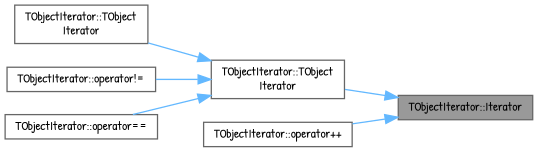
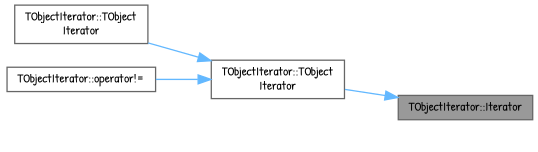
(81, 127) -> none
(278, 134) -> none
